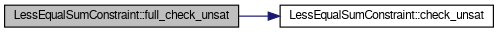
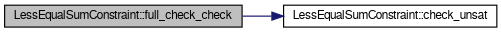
(122, 16) -> (123, 16)
